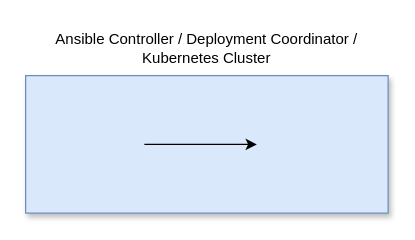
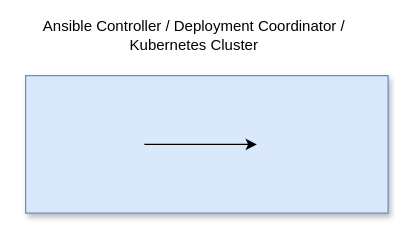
(207, 48) -> (194, 35)
